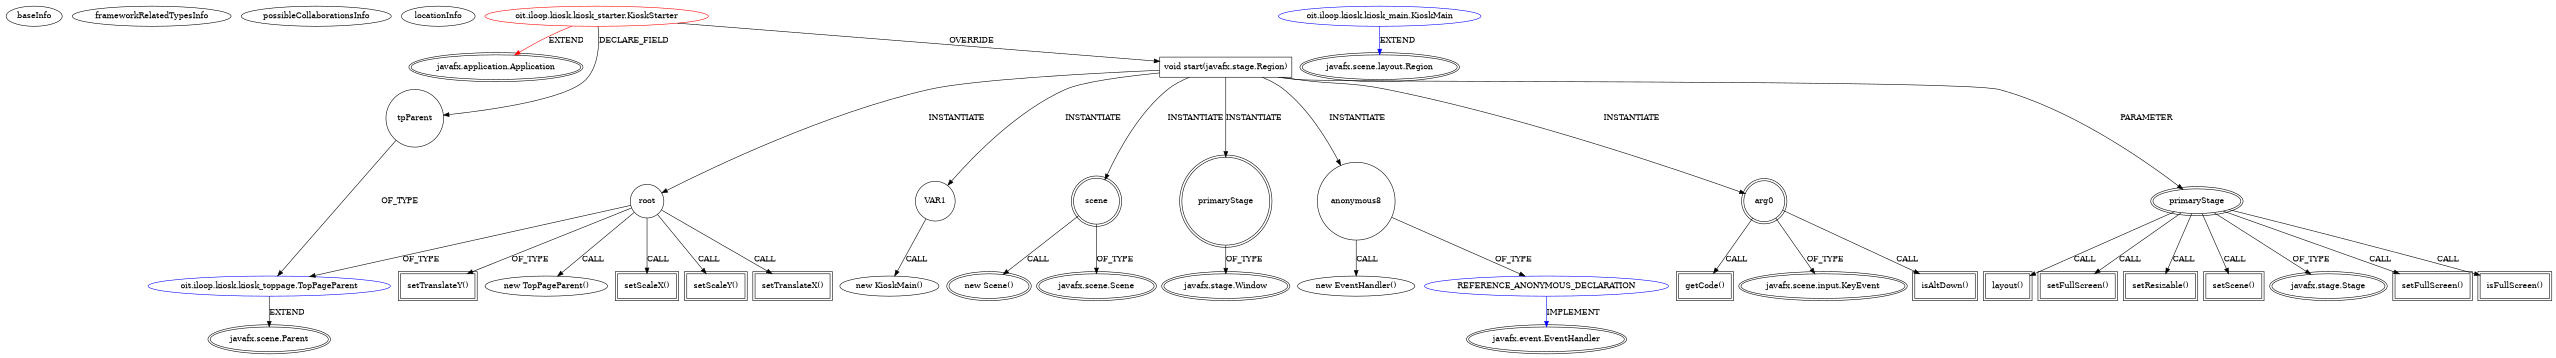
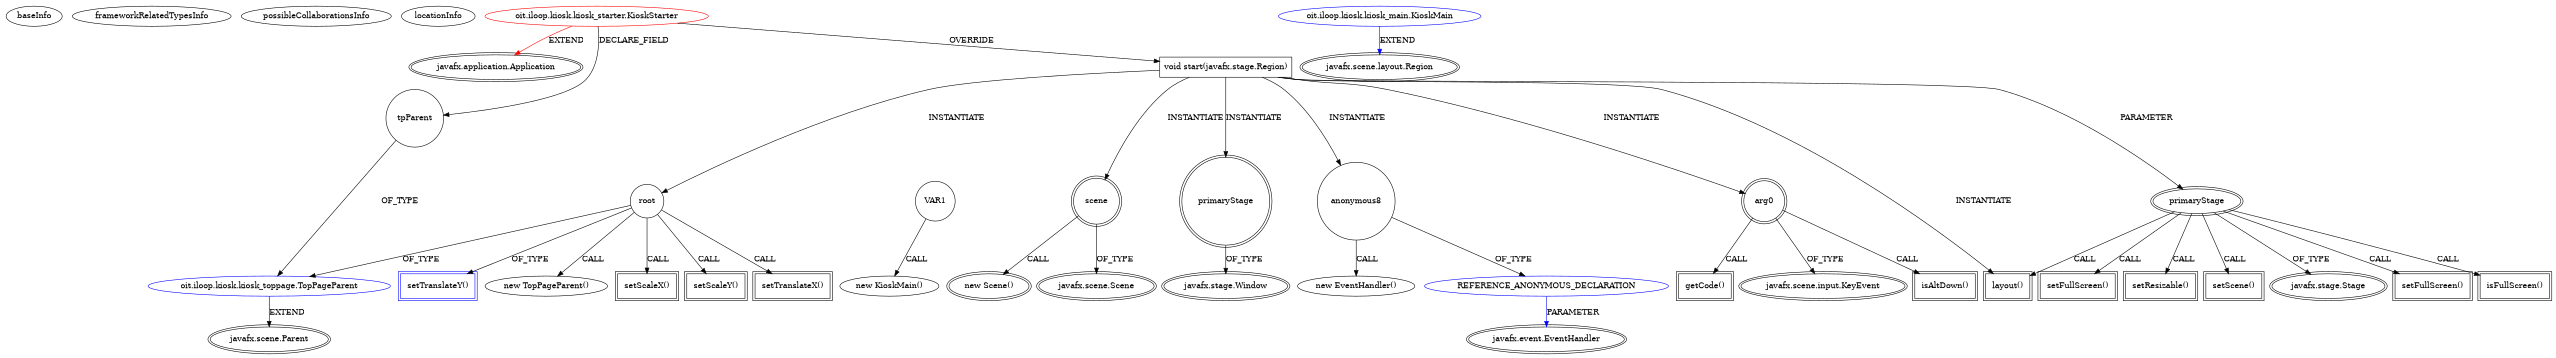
(1043, 101) -> (1658, 89)
(438, 286) -> (438, 286)
(1573, 313) -> (1573, 313)
